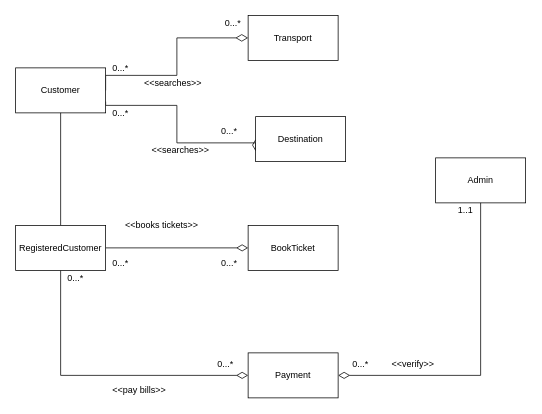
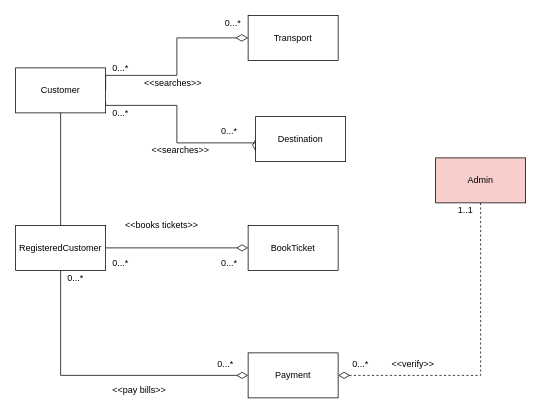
(480, 180) -> (480, 180)
(480, 354) -> (480, 354)
